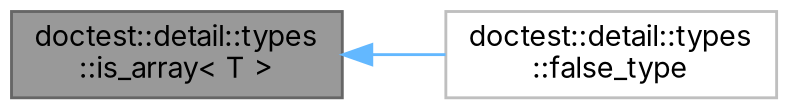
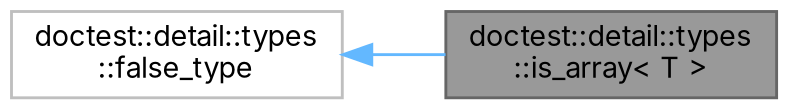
(409, 55) -> (409, 55)
